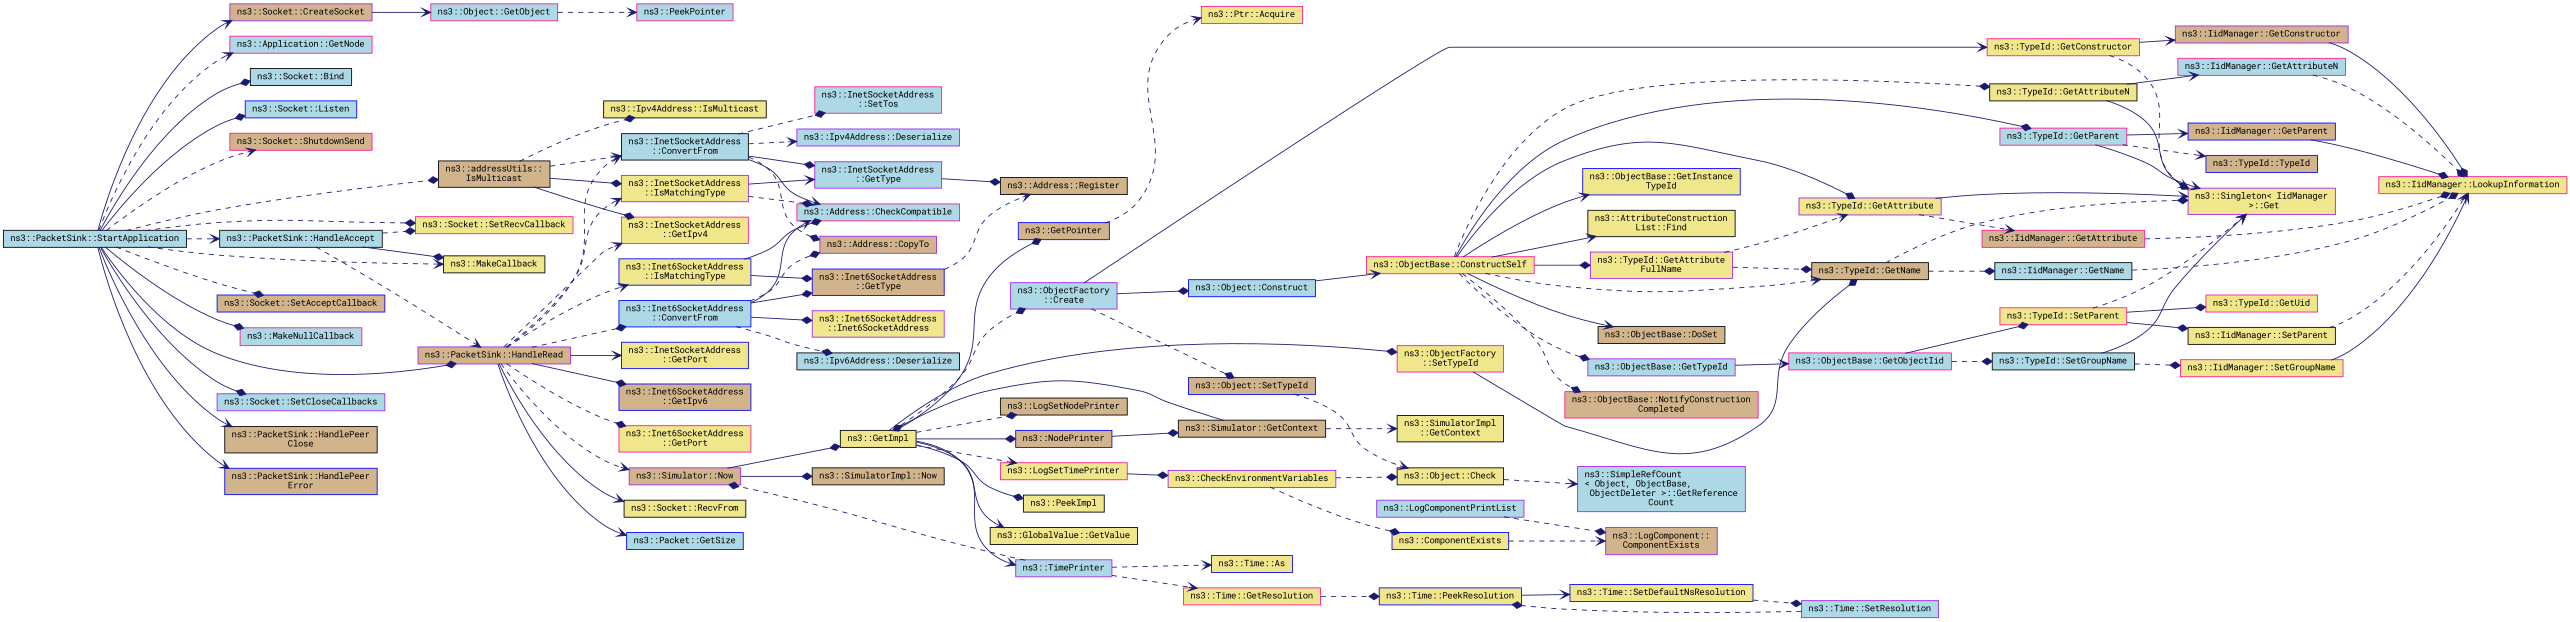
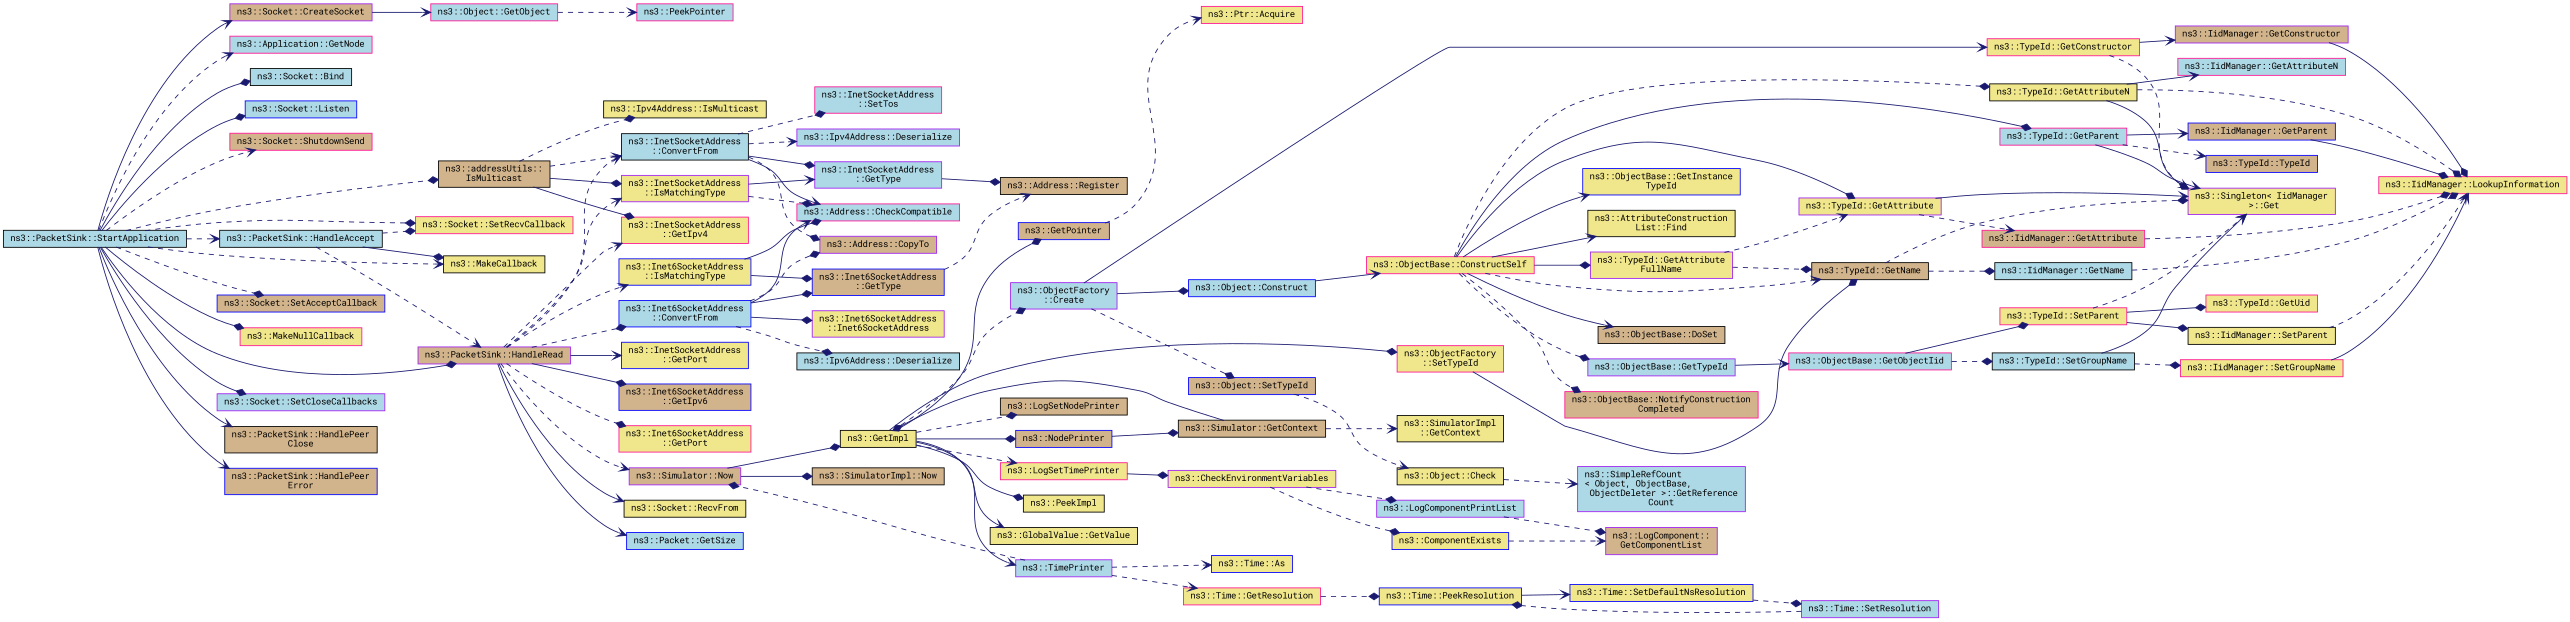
(2391, 113) -> (2302, 104)
(301, 337) -> (301, 337)
(1361, 477) -> (1346, 493)
(1661, 541) -> (1661, 541)
